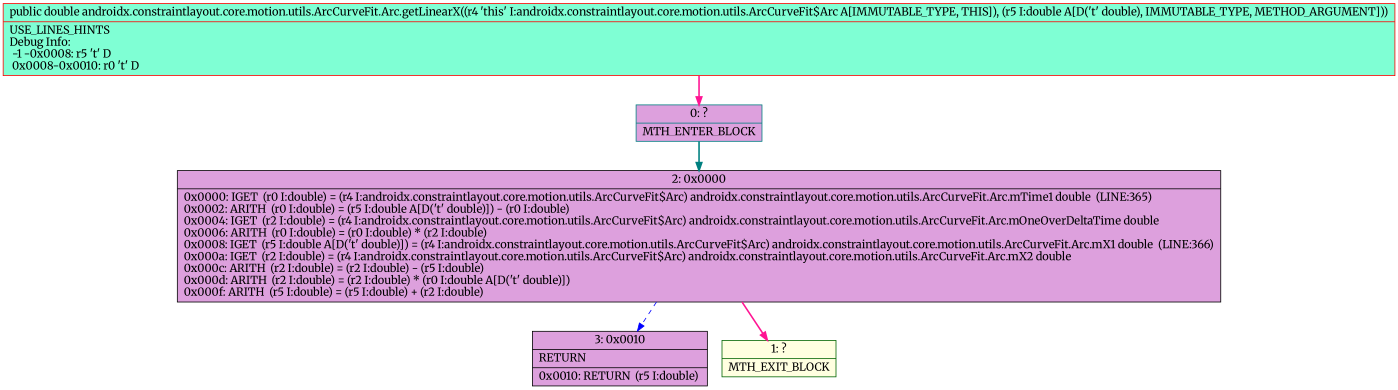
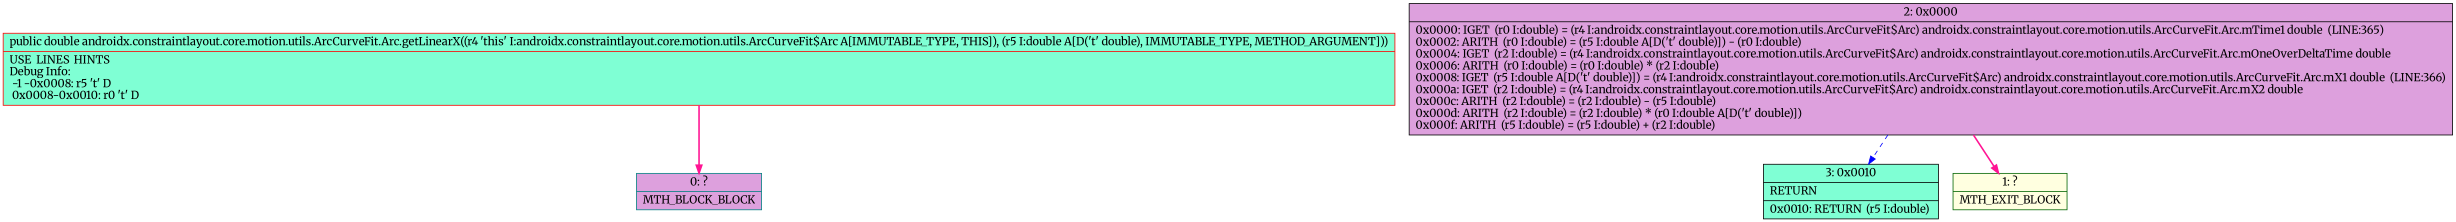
(699, 132) -> (699, 200)
(699, 152) -> none
(620, 359) -> (1851, 192)
